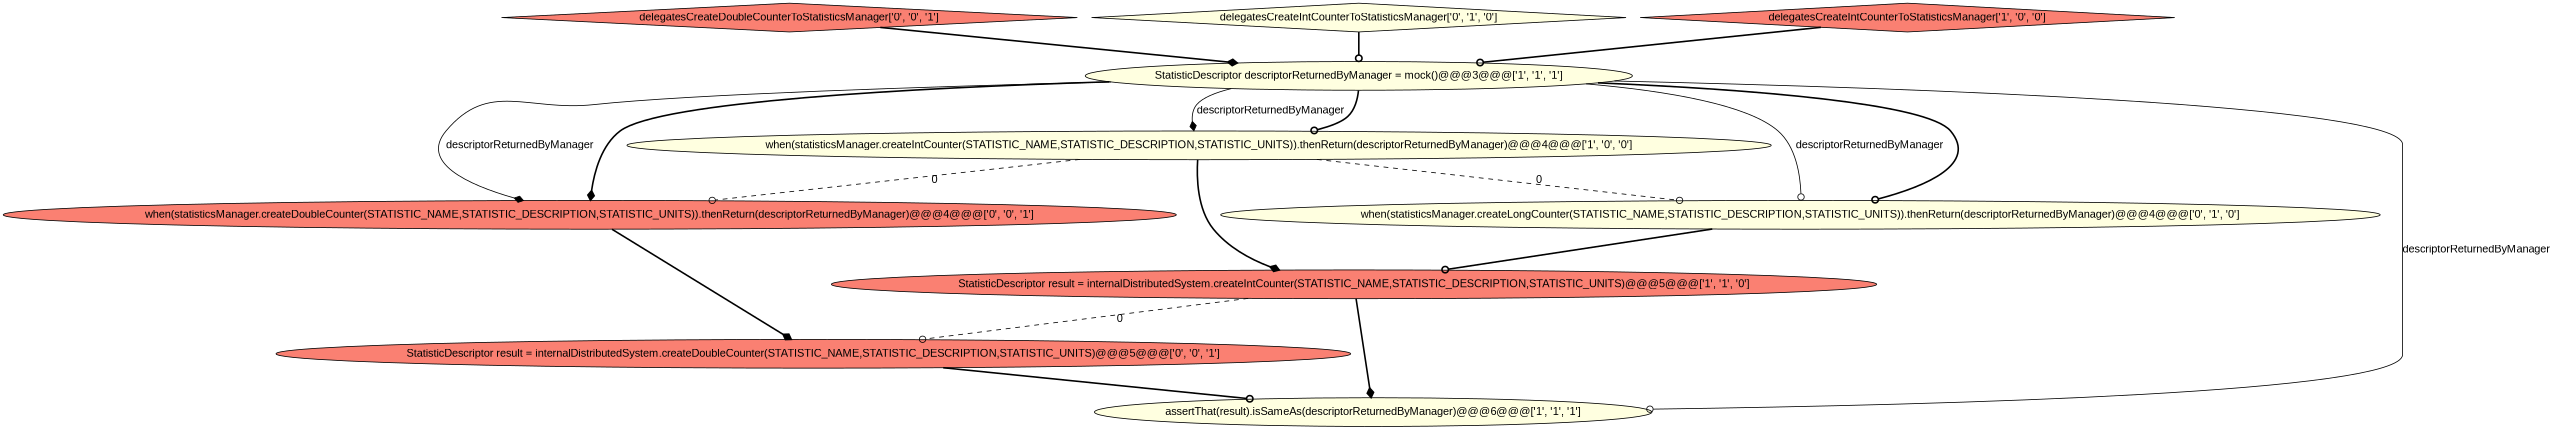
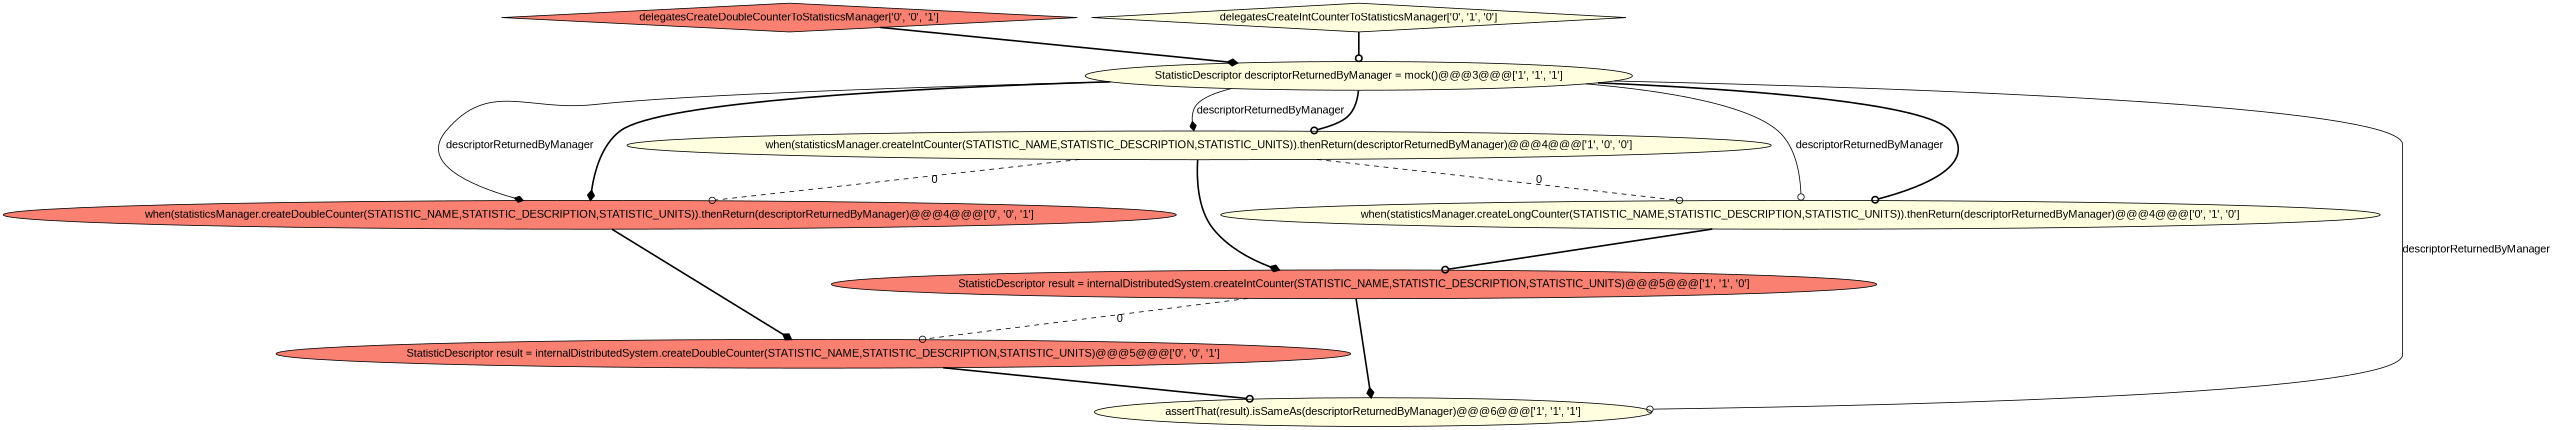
(1907, 18) -> none
